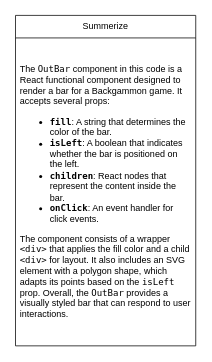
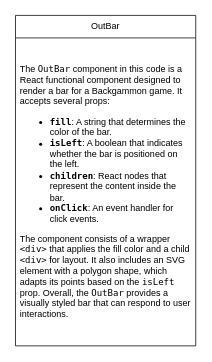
(105, 27) -> (105, 27)
